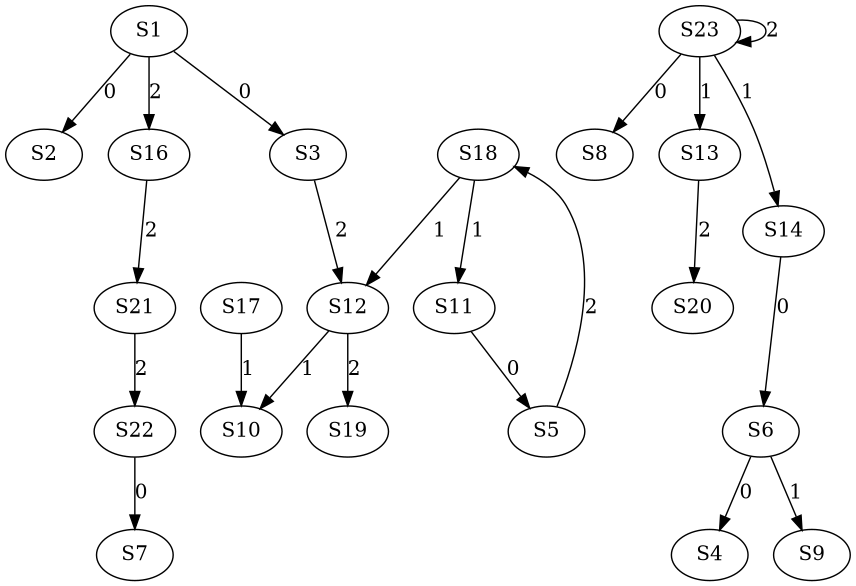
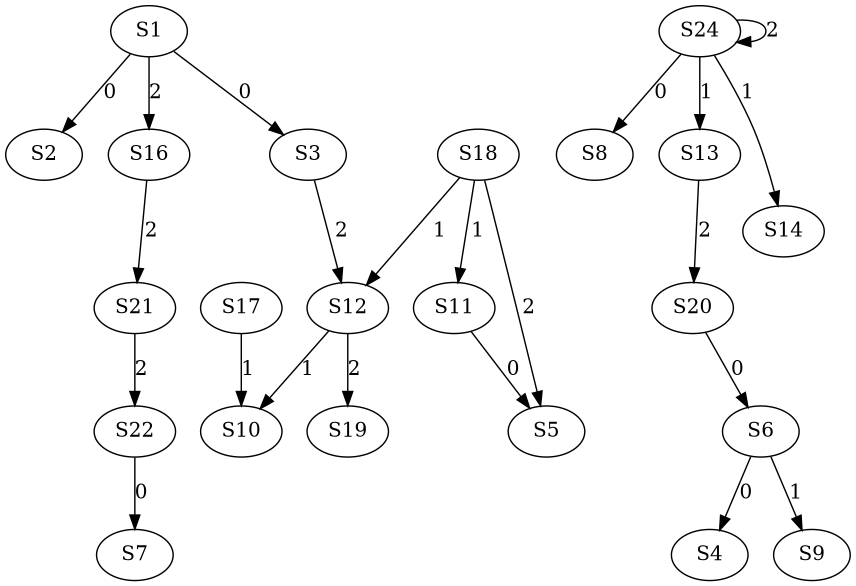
(700, 31) -> (700, 31)
(584, 281) -> (511, 286)
(773, 324) -> (723, 364)
